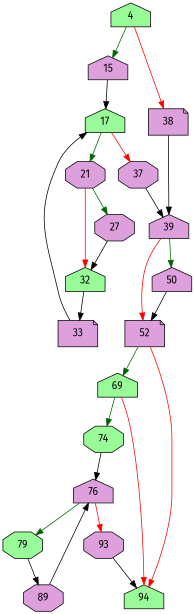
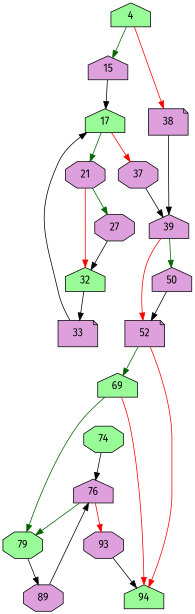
(112, 408) -> (59, 456)
